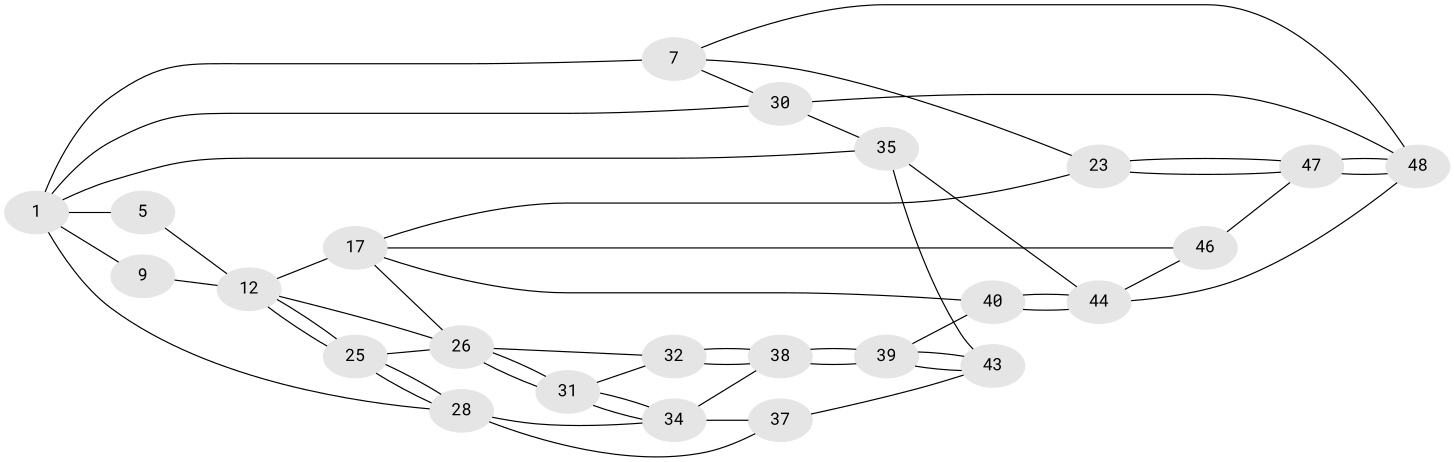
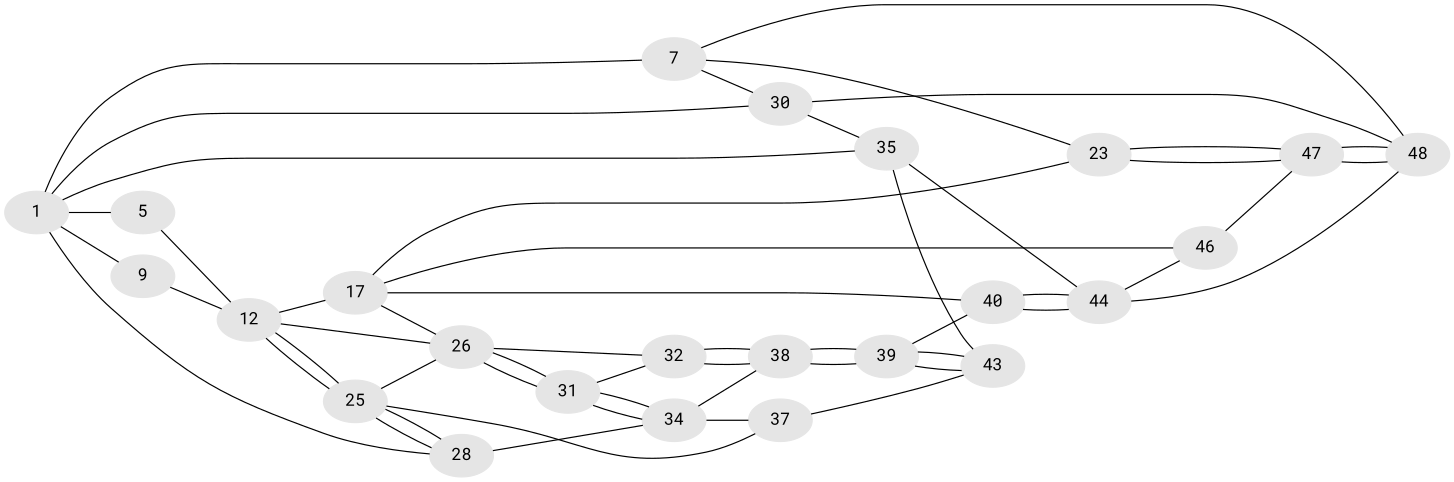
(622, 455) -> (581, 446)
